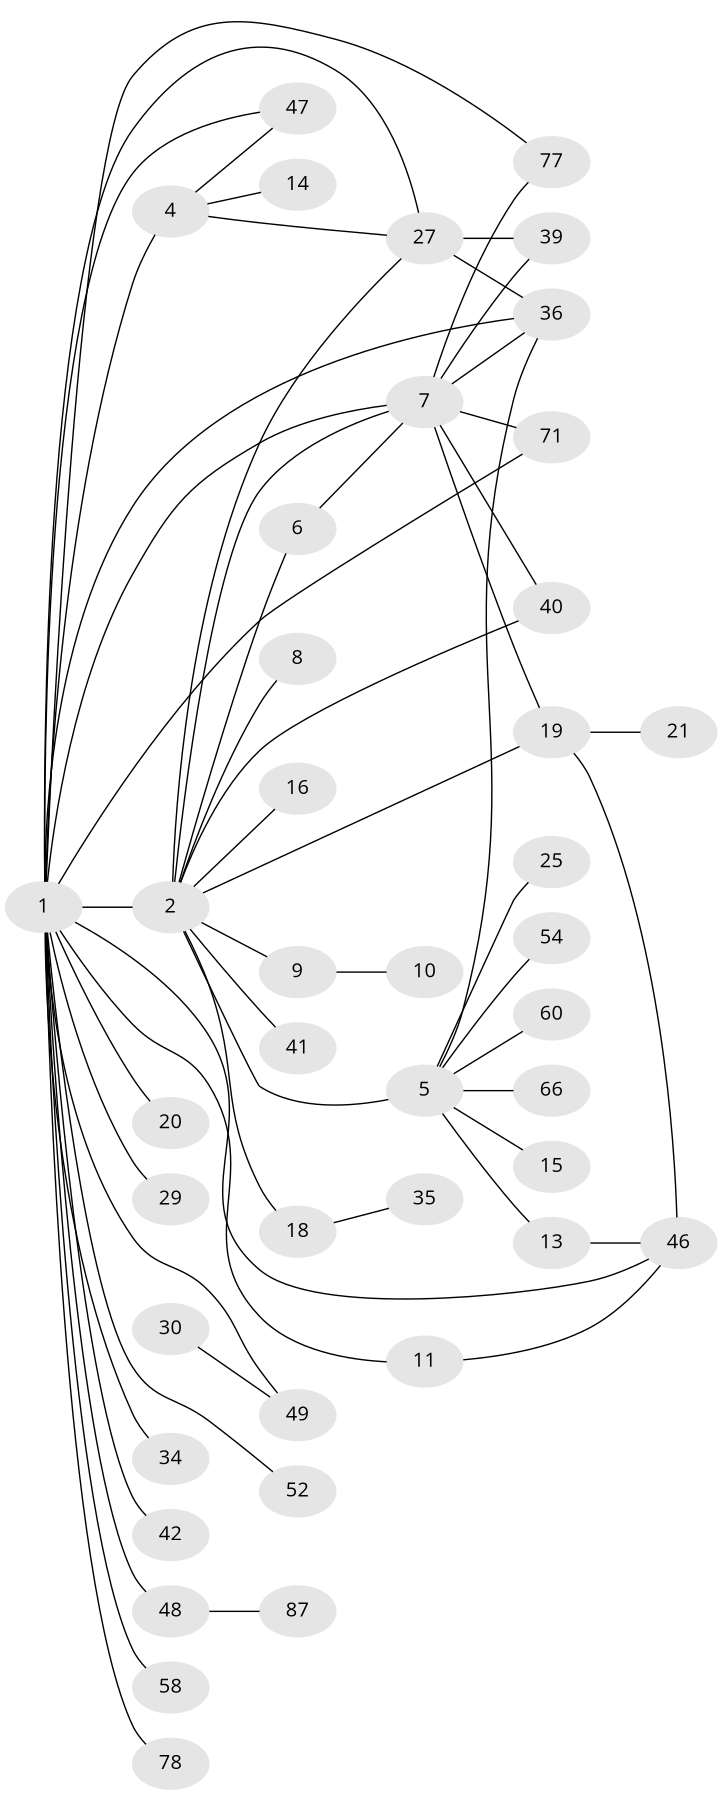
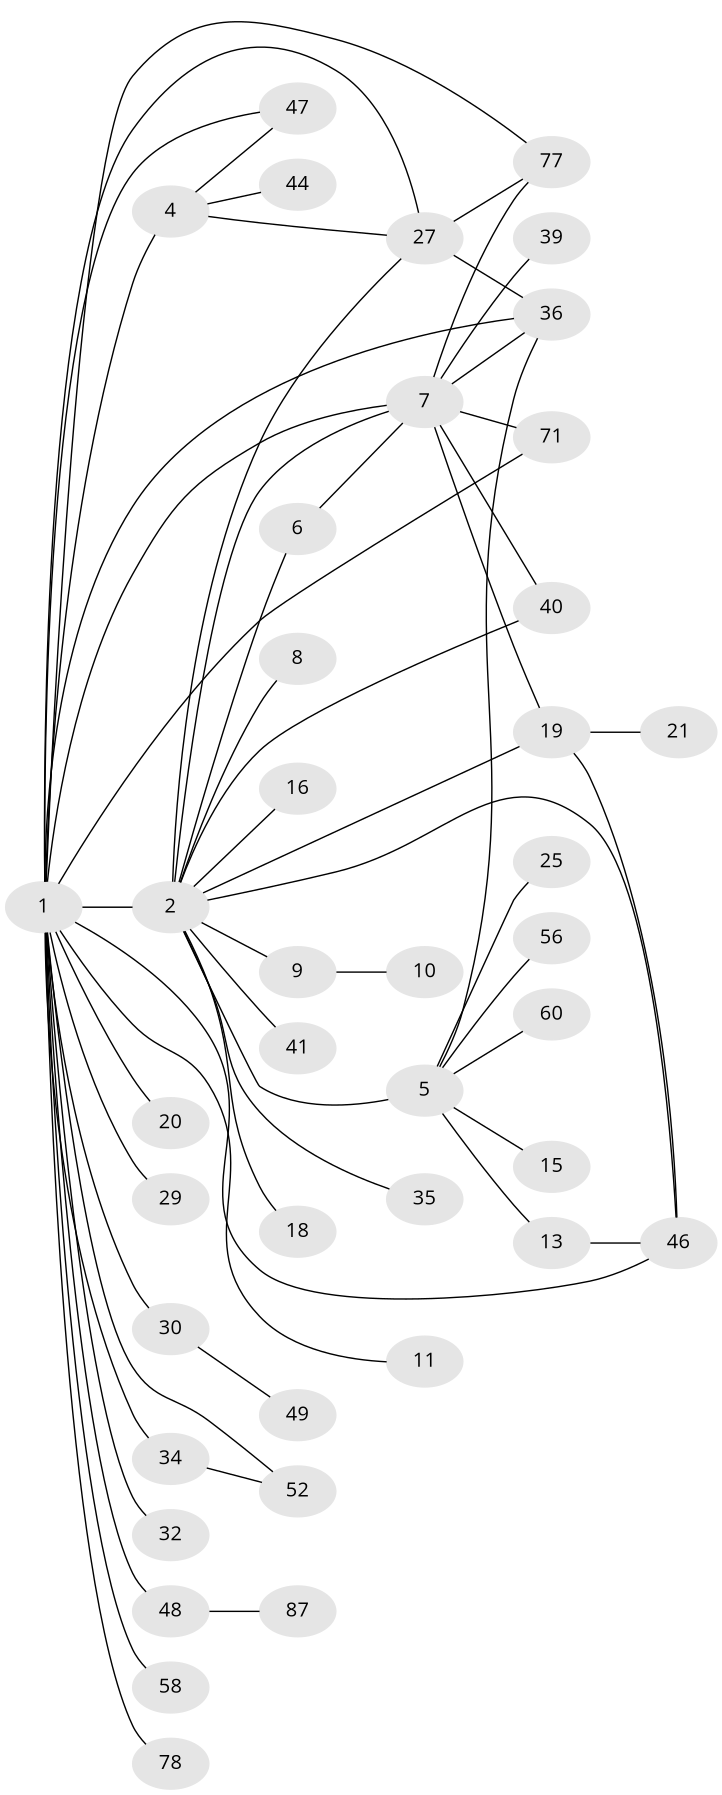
(298, 185) -> (298, 185)
(481, 238) -> (488, 200)
(552, 938) -> (552, 938)
(552, 1091) -> none
(107, 1193) -> (83, 1145)
(361, 1216) -> (246, 1094)
(573, 1335) -> (590, 824)
none -> (234, 1475)
(171, 1535) -> (171, 1535)
